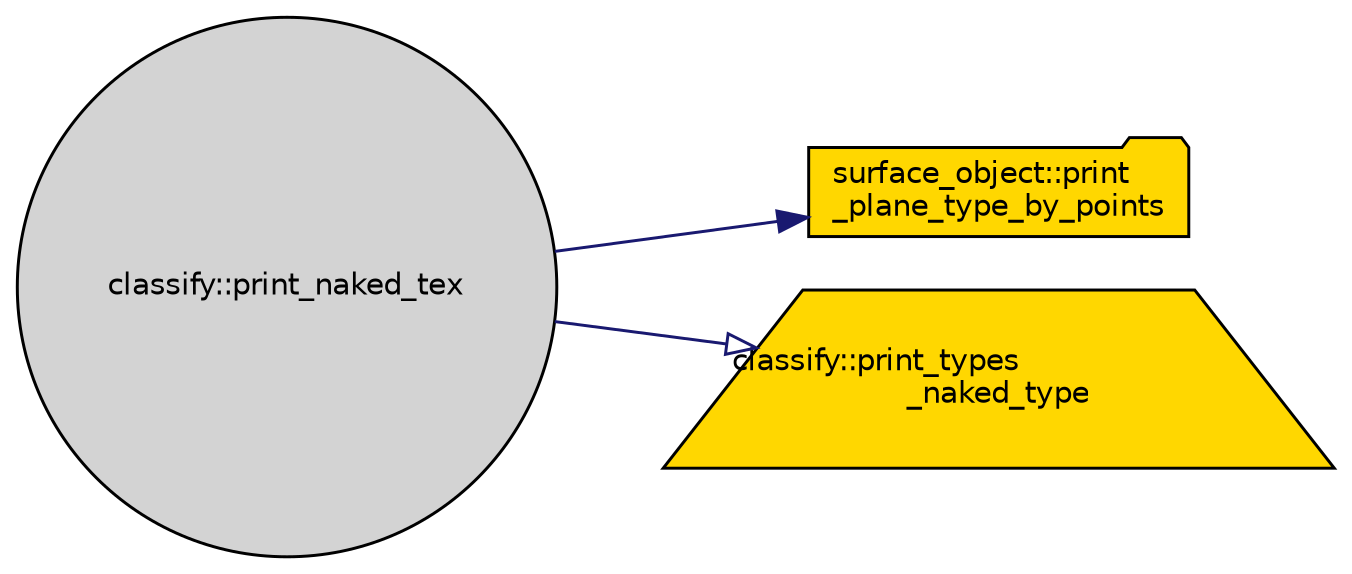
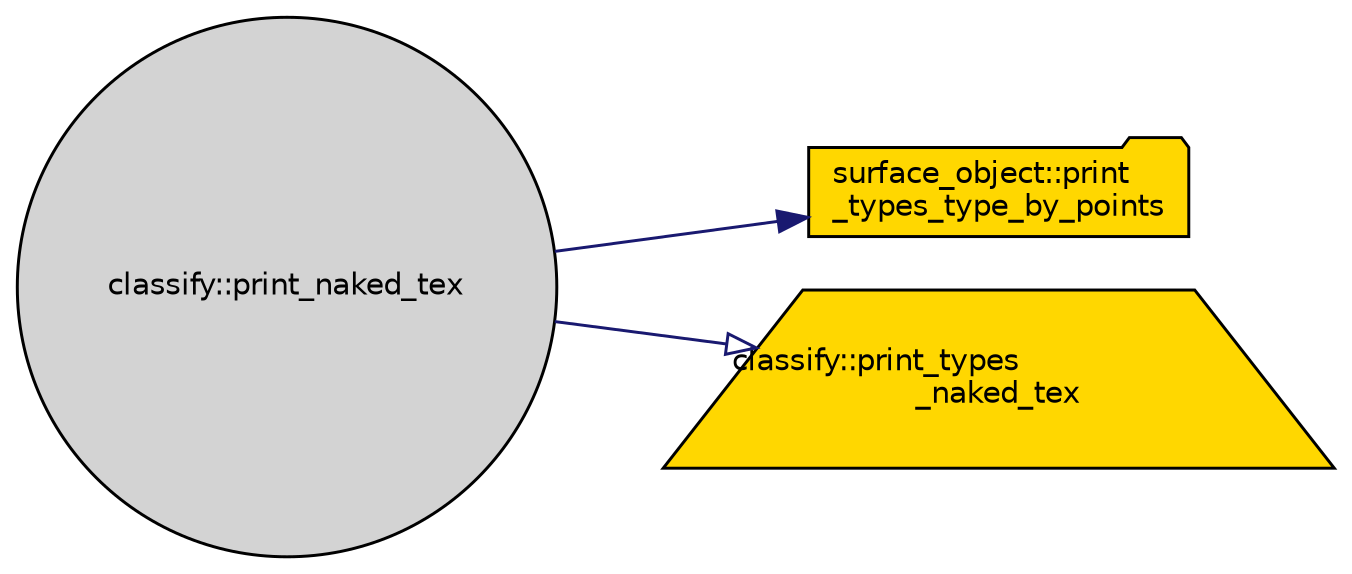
(999, 192) -> (999, 192)
(999, 379) -> (999, 379)
